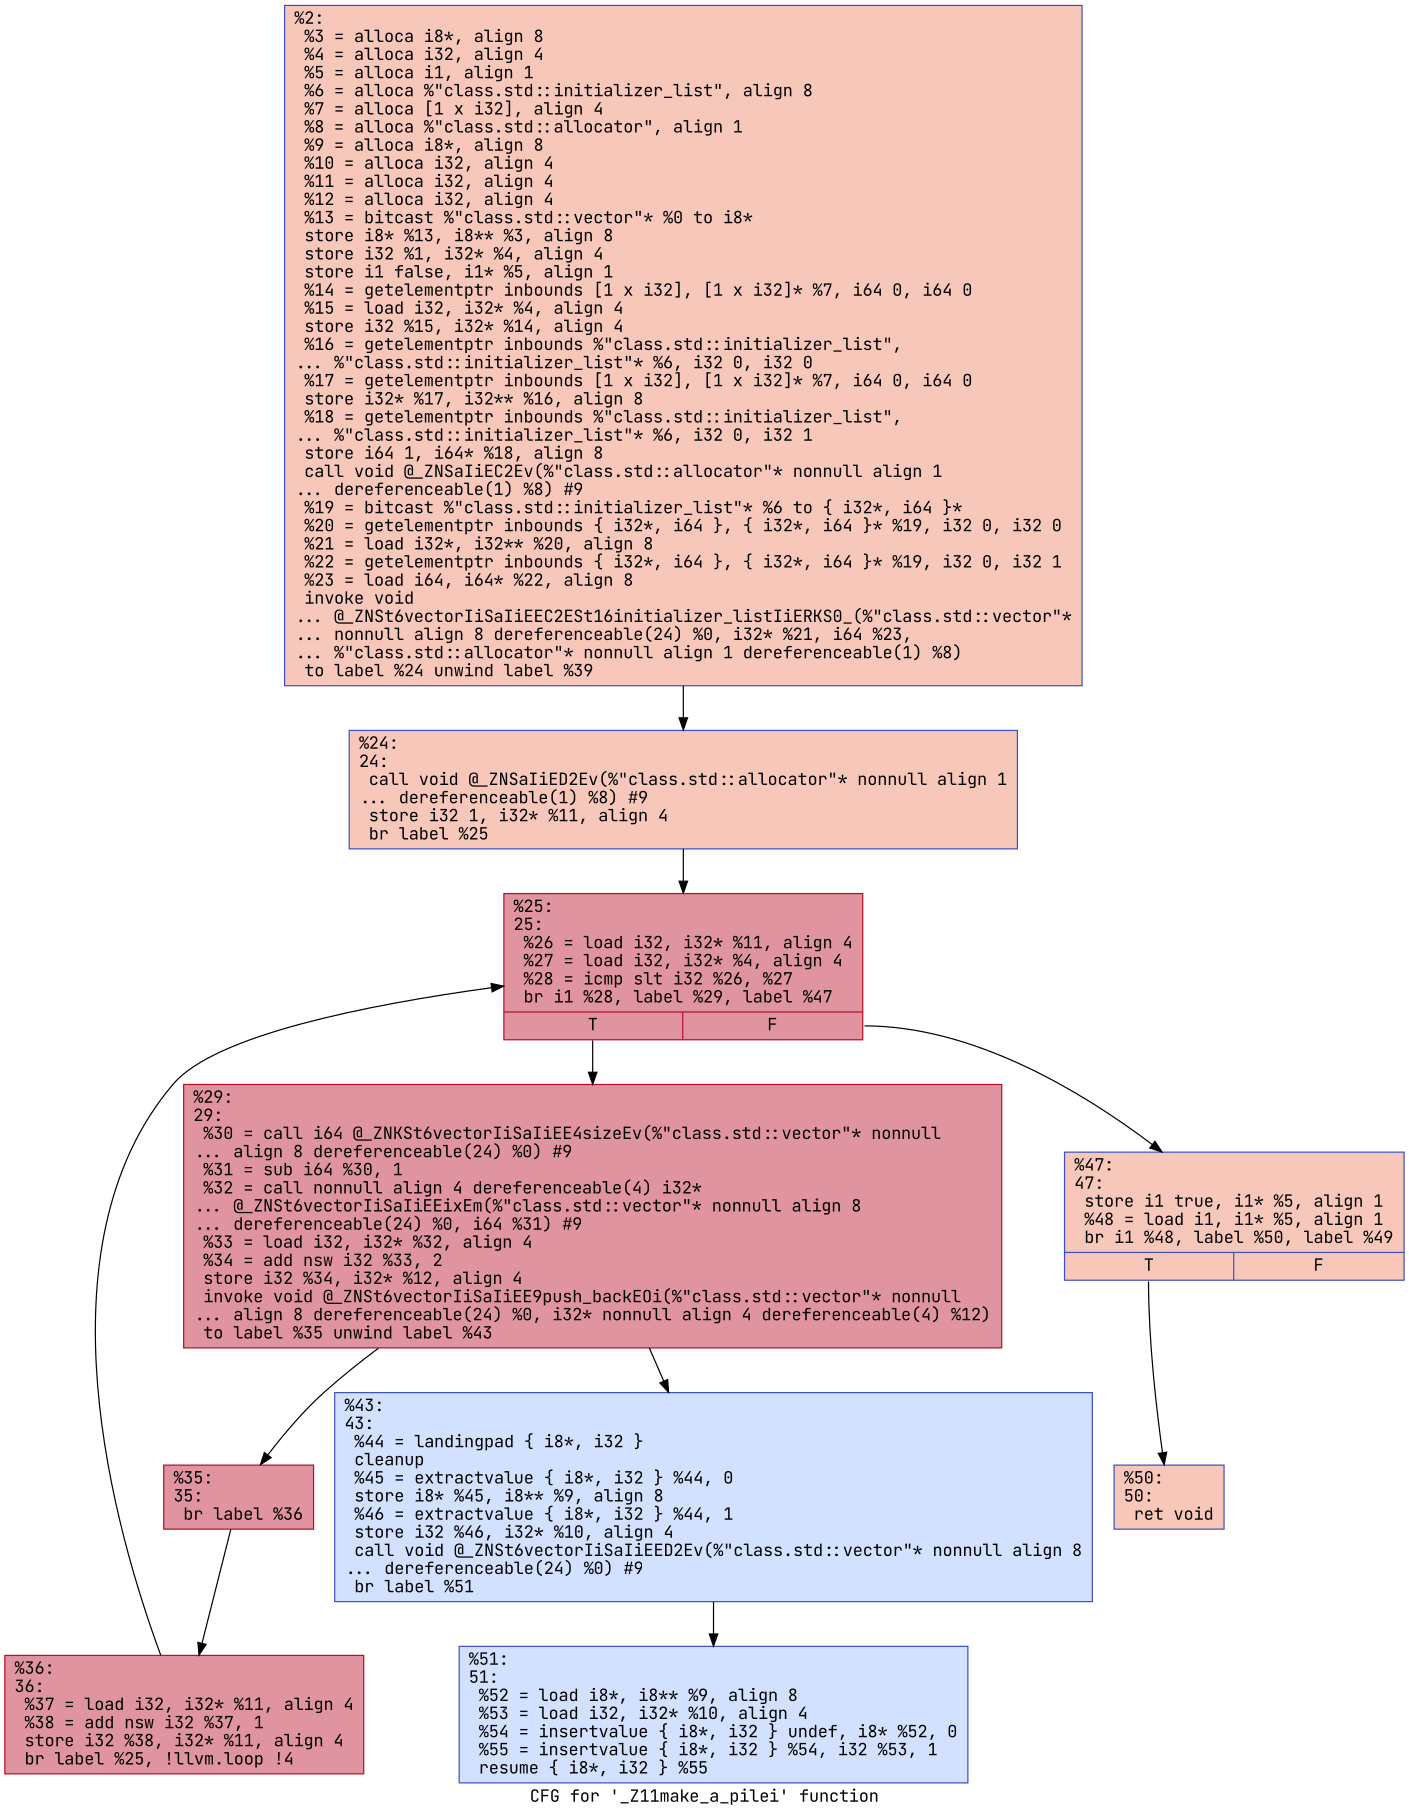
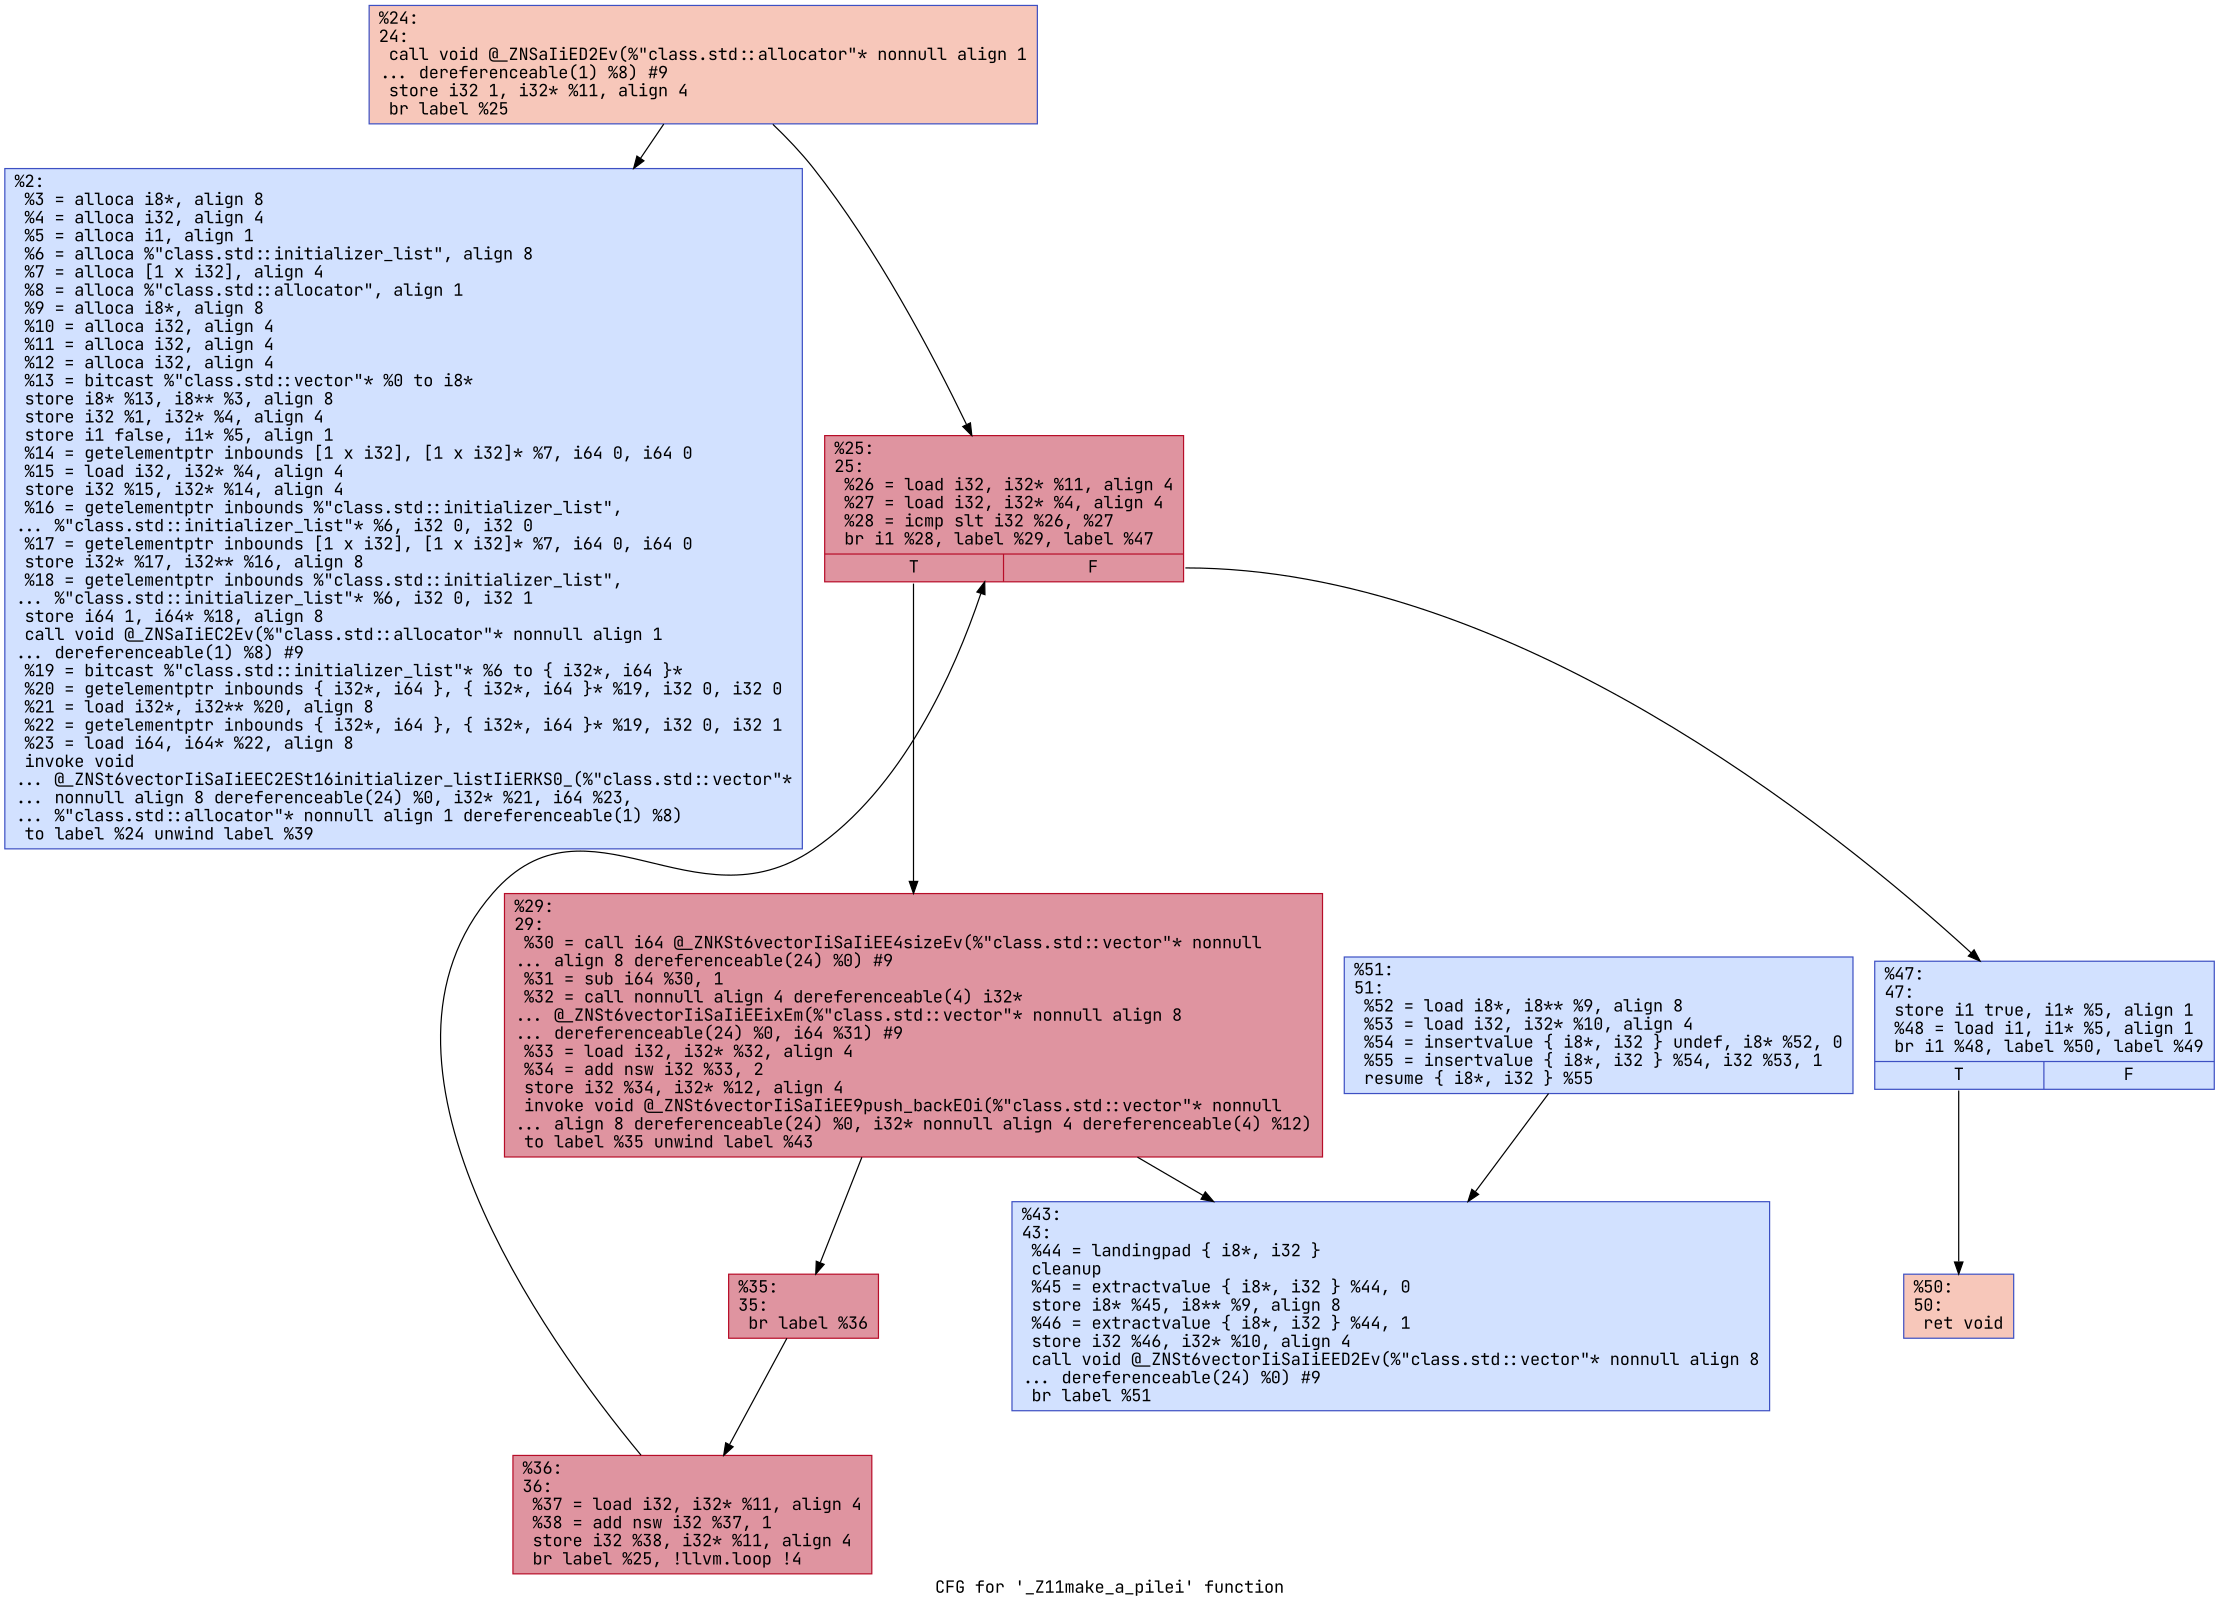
(683, 346) -> (404, 509)
(683, 702) -> (652, 141)
(1234, 1216) -> (2044, 1025)
(714, 1618) -> (1512, 1143)
